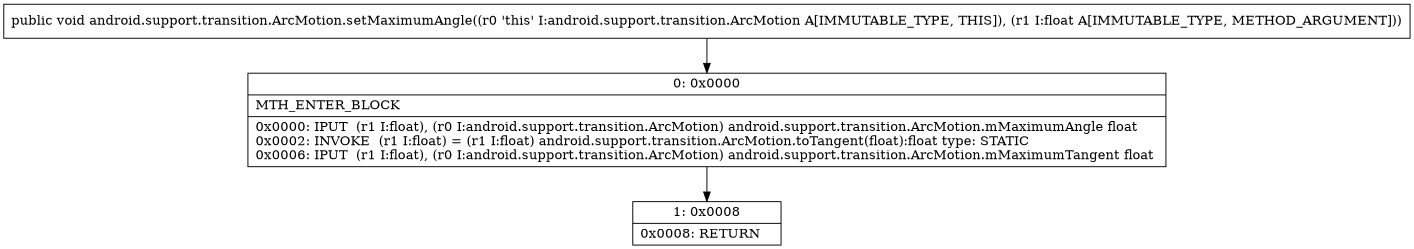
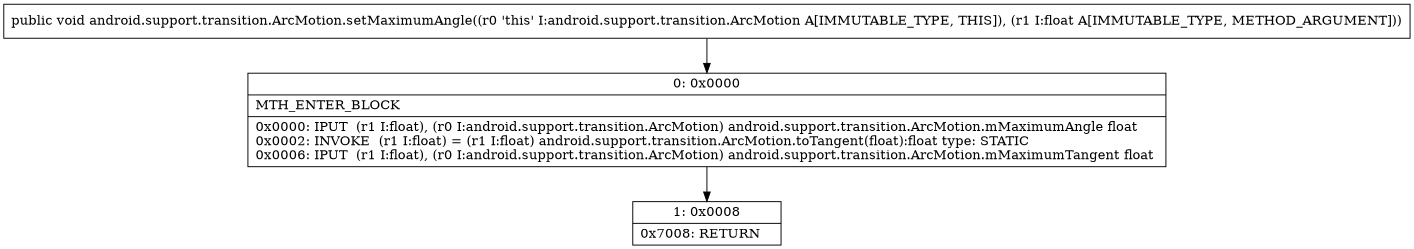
(707, 234) -> (707, 234)
